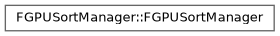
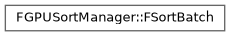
(140, 18) -> (115, 18)
